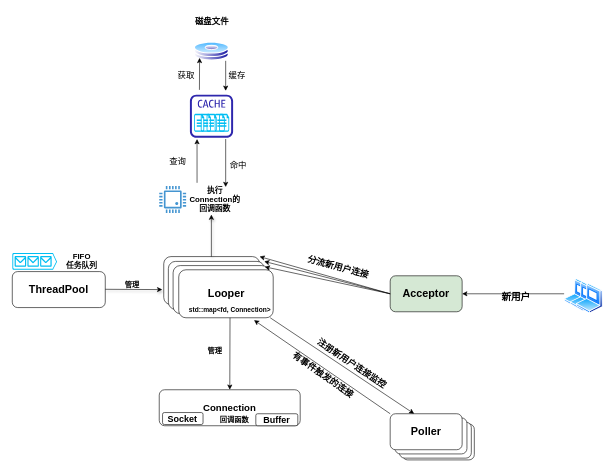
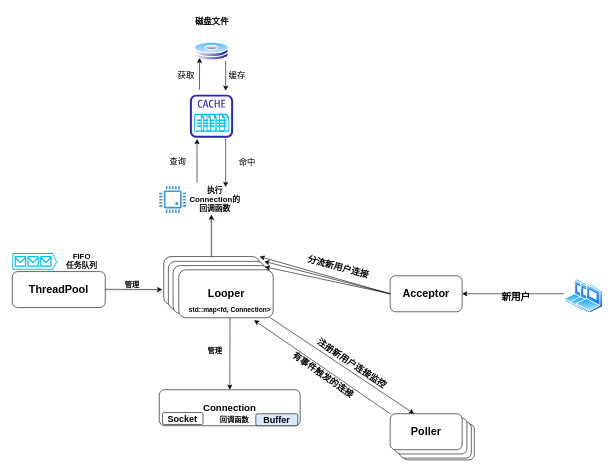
(239, 165) -> (248, 162)
(426, 294) -> (426, 294)
(277, 420) -> (277, 420)
